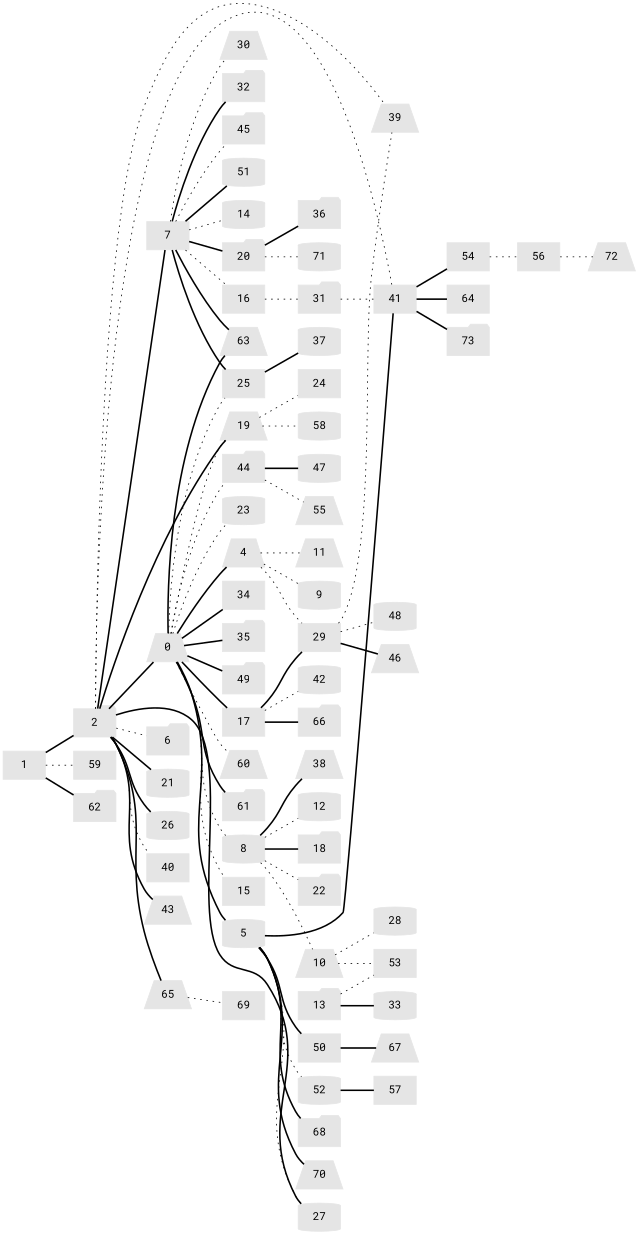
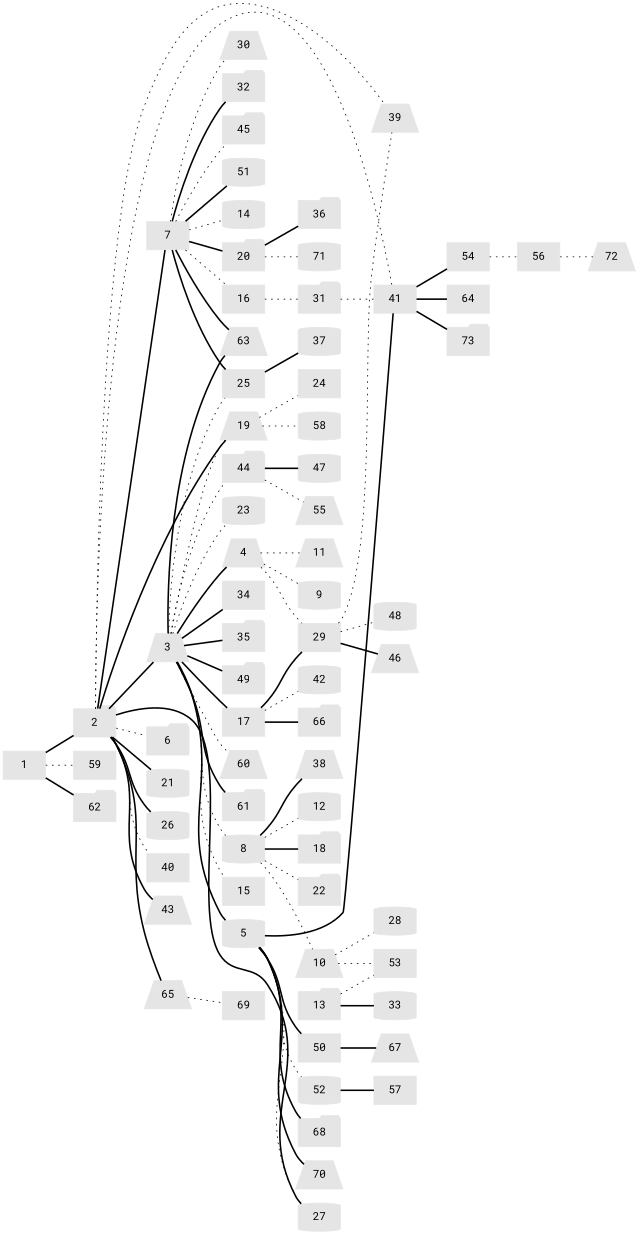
(168, 648) -> (168, 648)
